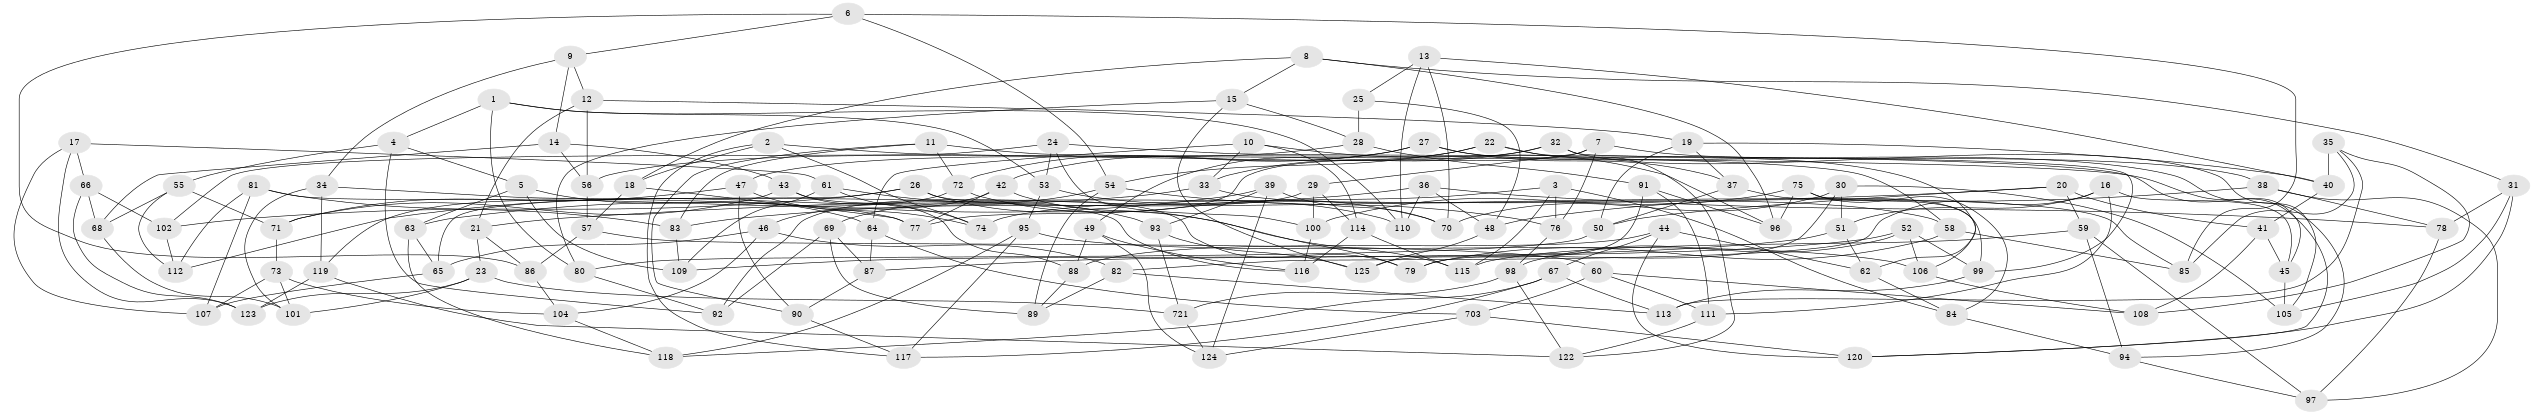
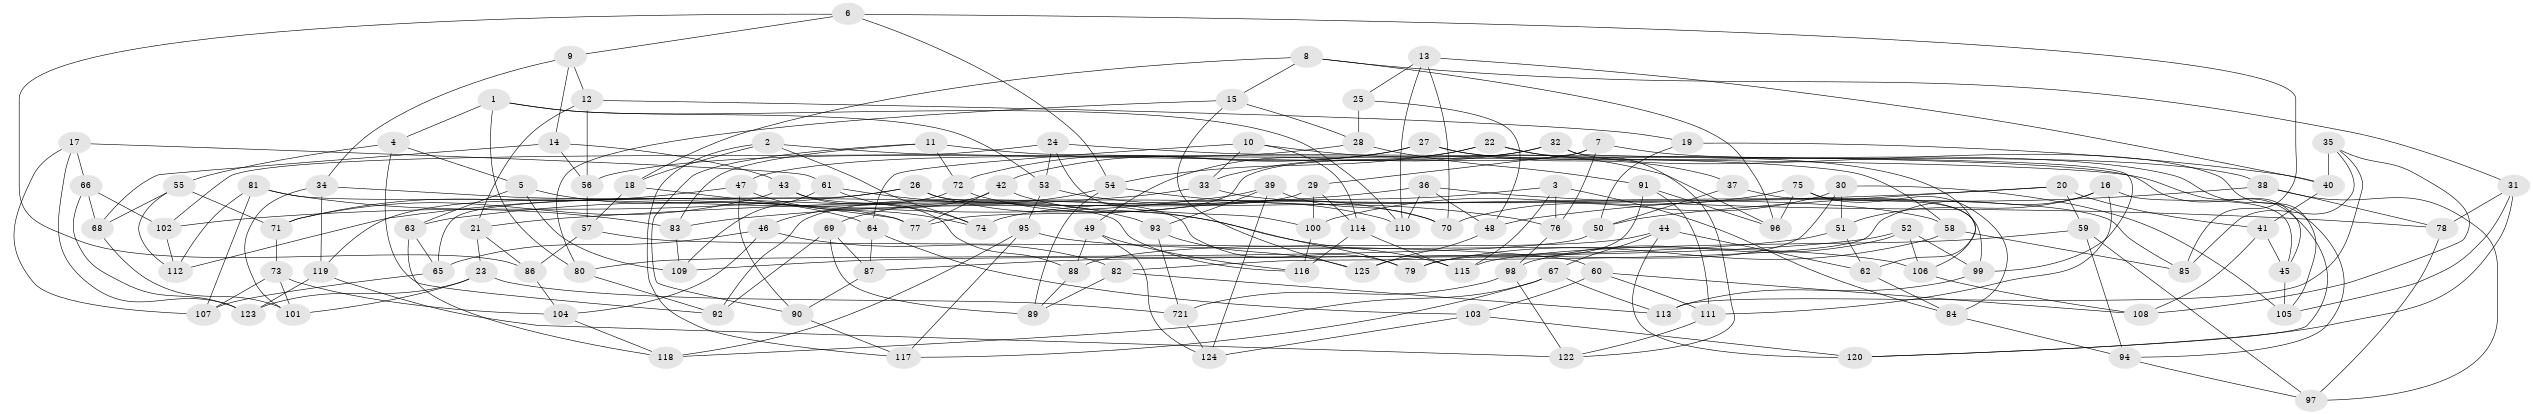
(1713, 167) -> none
(1473, 315) -> (1473, 315)
